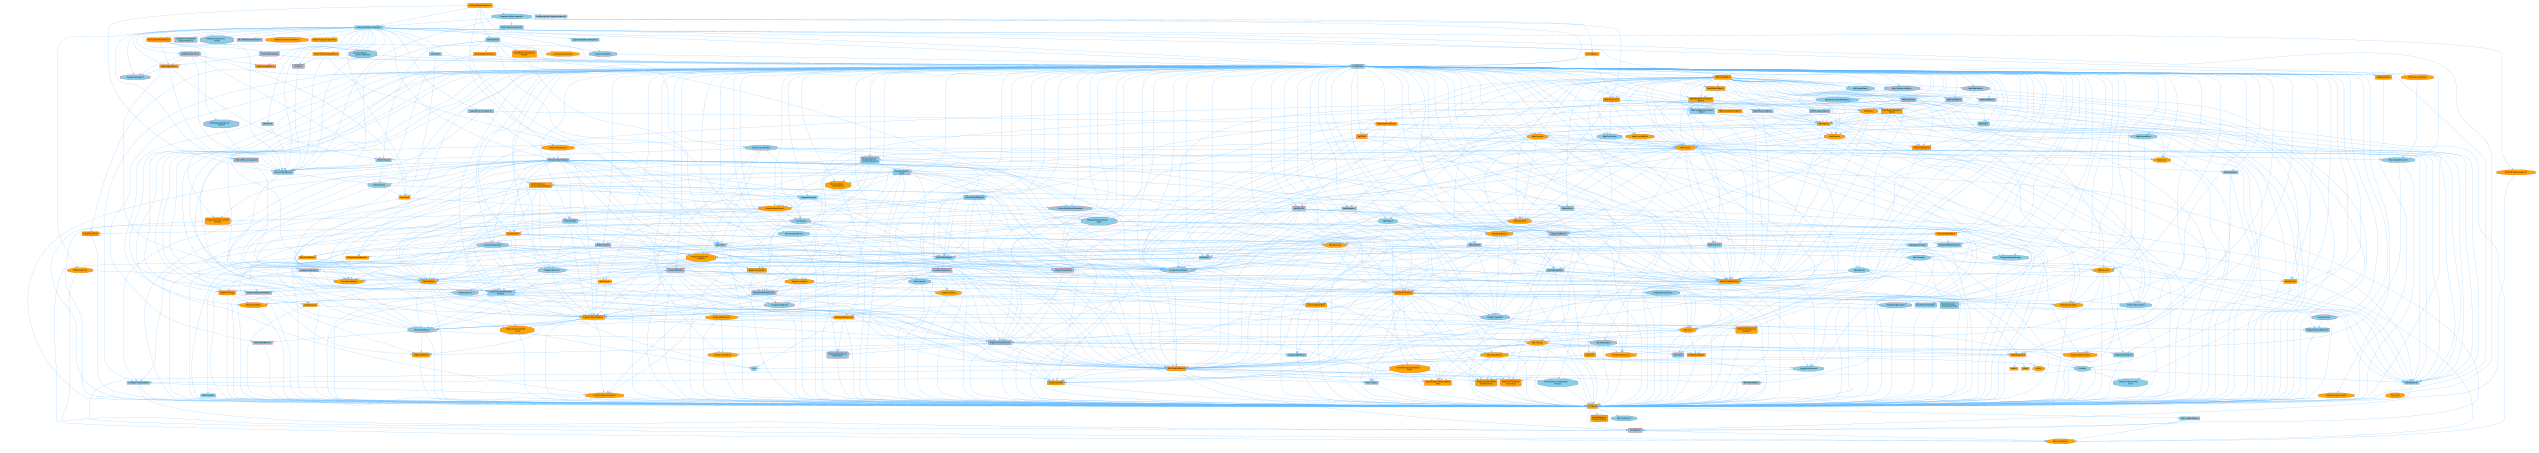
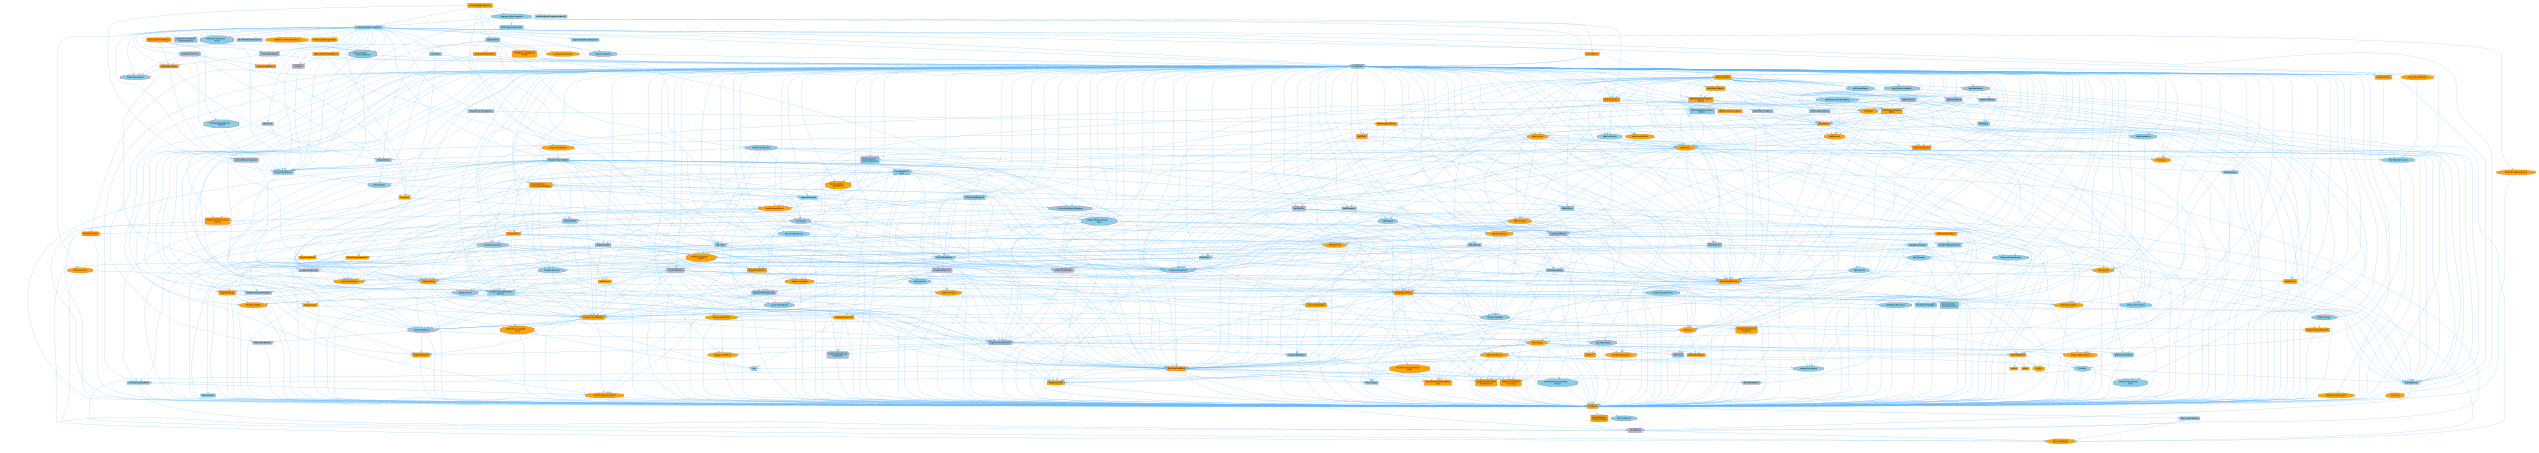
(2317, 330) -> (2317, 330)
